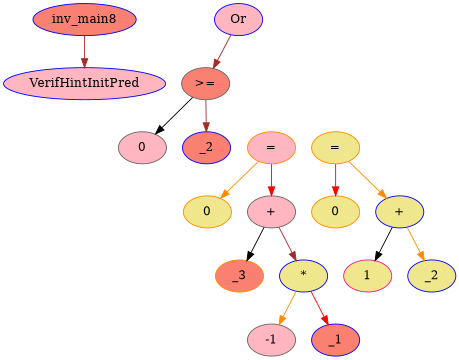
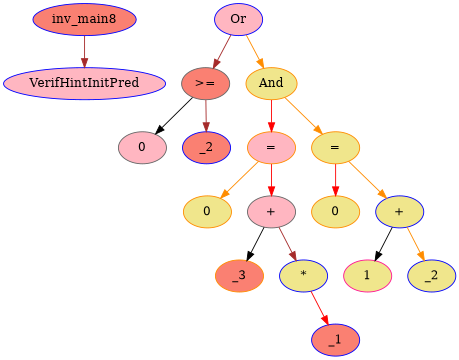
none -> (272, 84)
(272, 340) -> none
